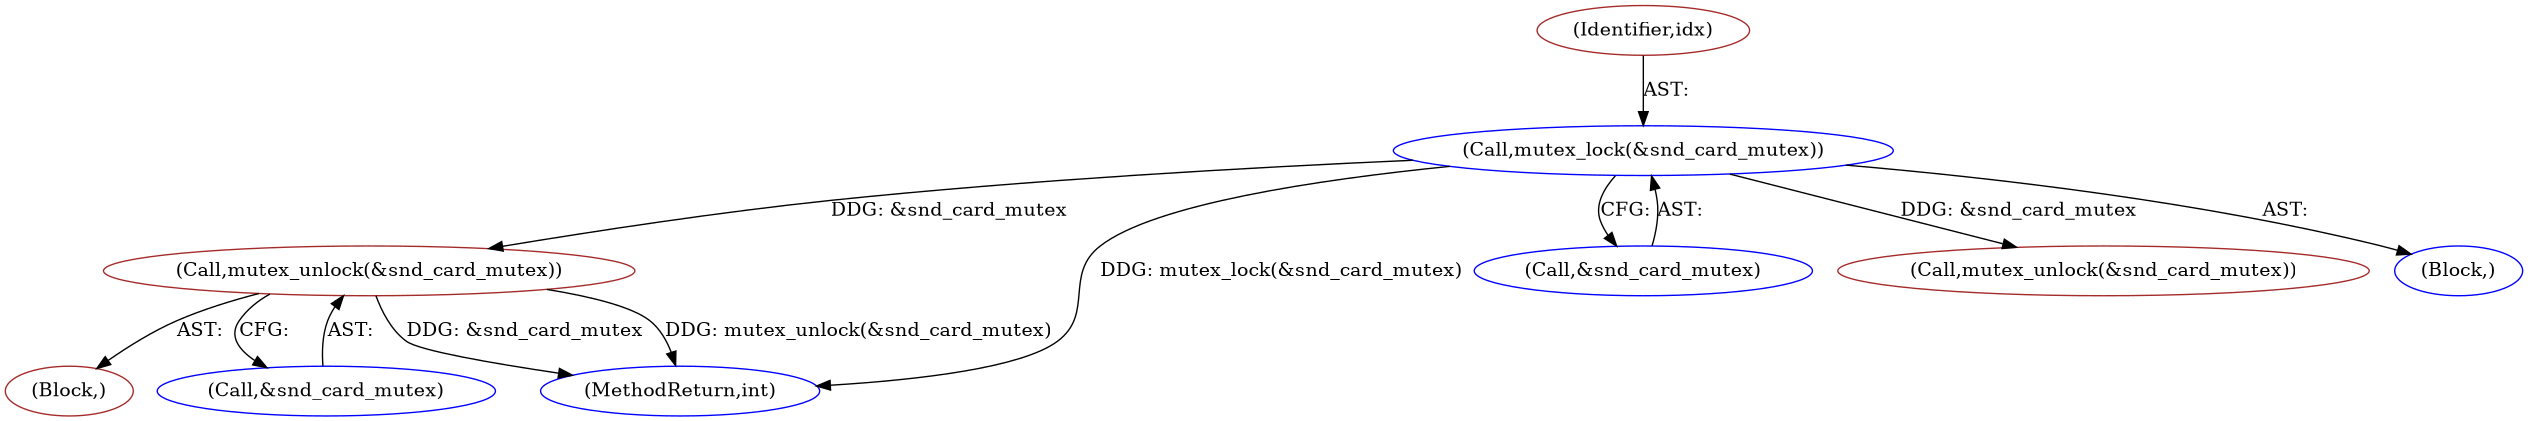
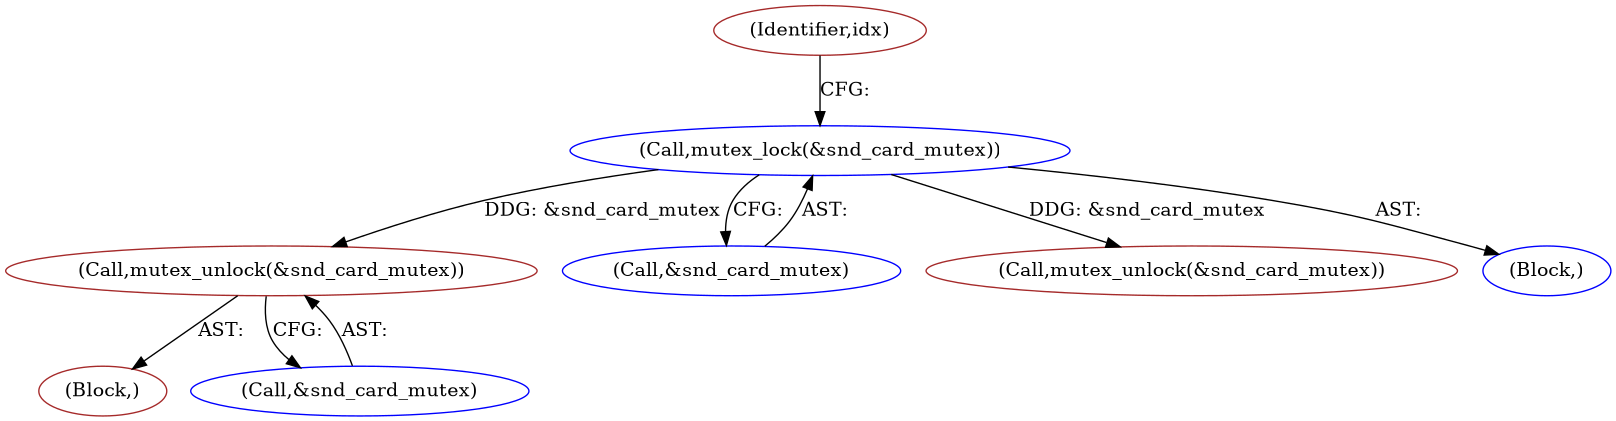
(1670, 91) -> (848, 91)
(680, 391) -> none
